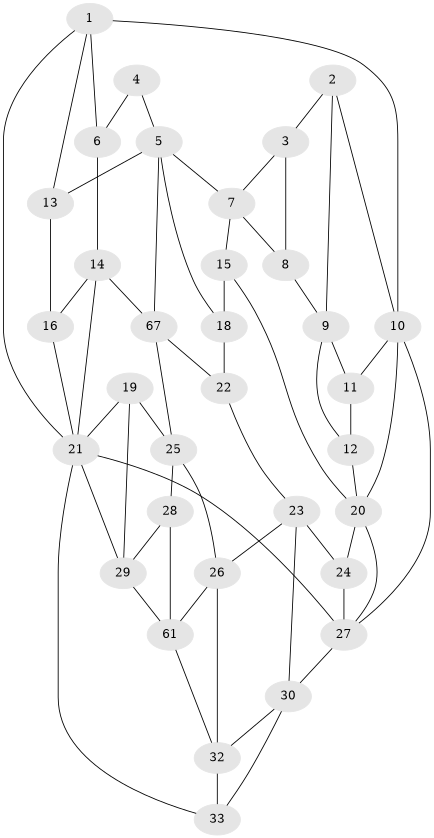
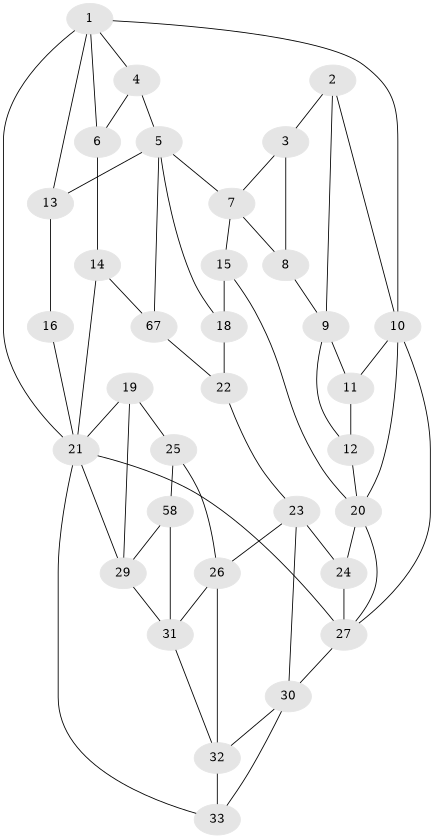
none -> (113, 50)
(74, 296) -> none
(164, 388) -> none
(170, 512) -> (170, 512)
(170, 635) -> (170, 635)
